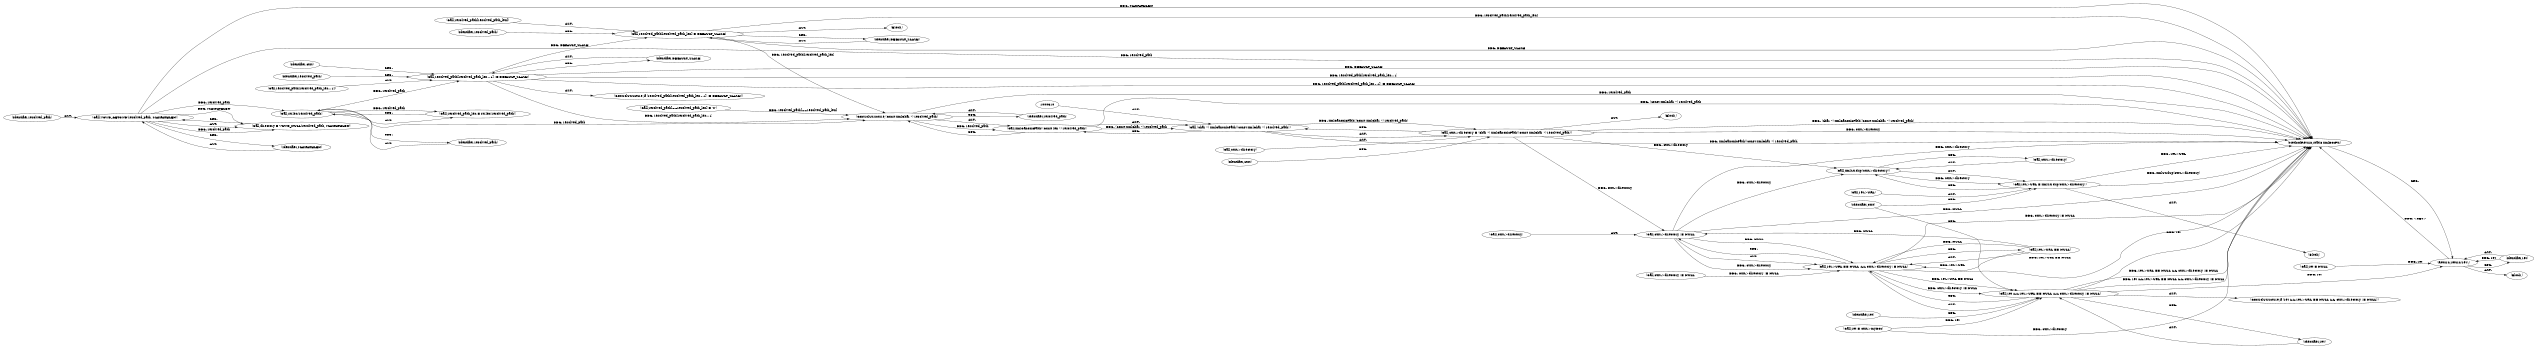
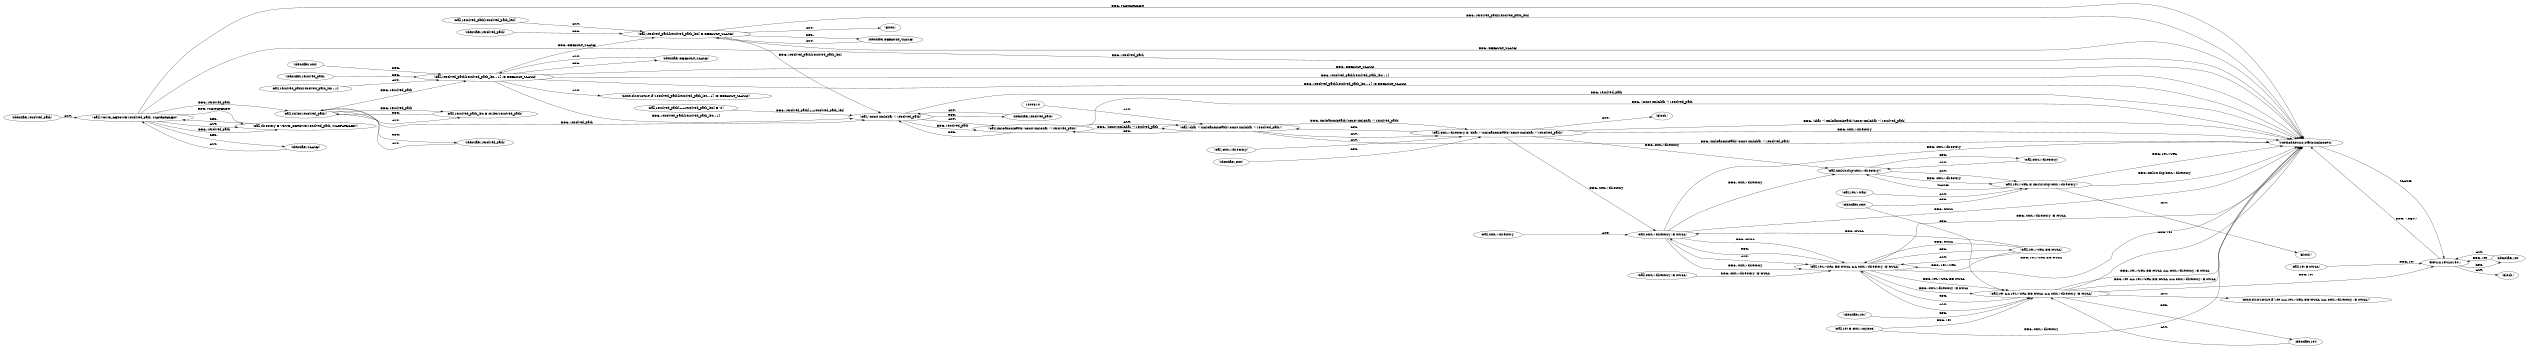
(897, 117) -> (891, 117)
(302, 126) -> (305, 126)
(1047, 129) -> (1033, 129)
(302, 147) -> (305, 147)
(2415, 181) -> (2407, 181)
(1953, 185) -> (1944, 185)
